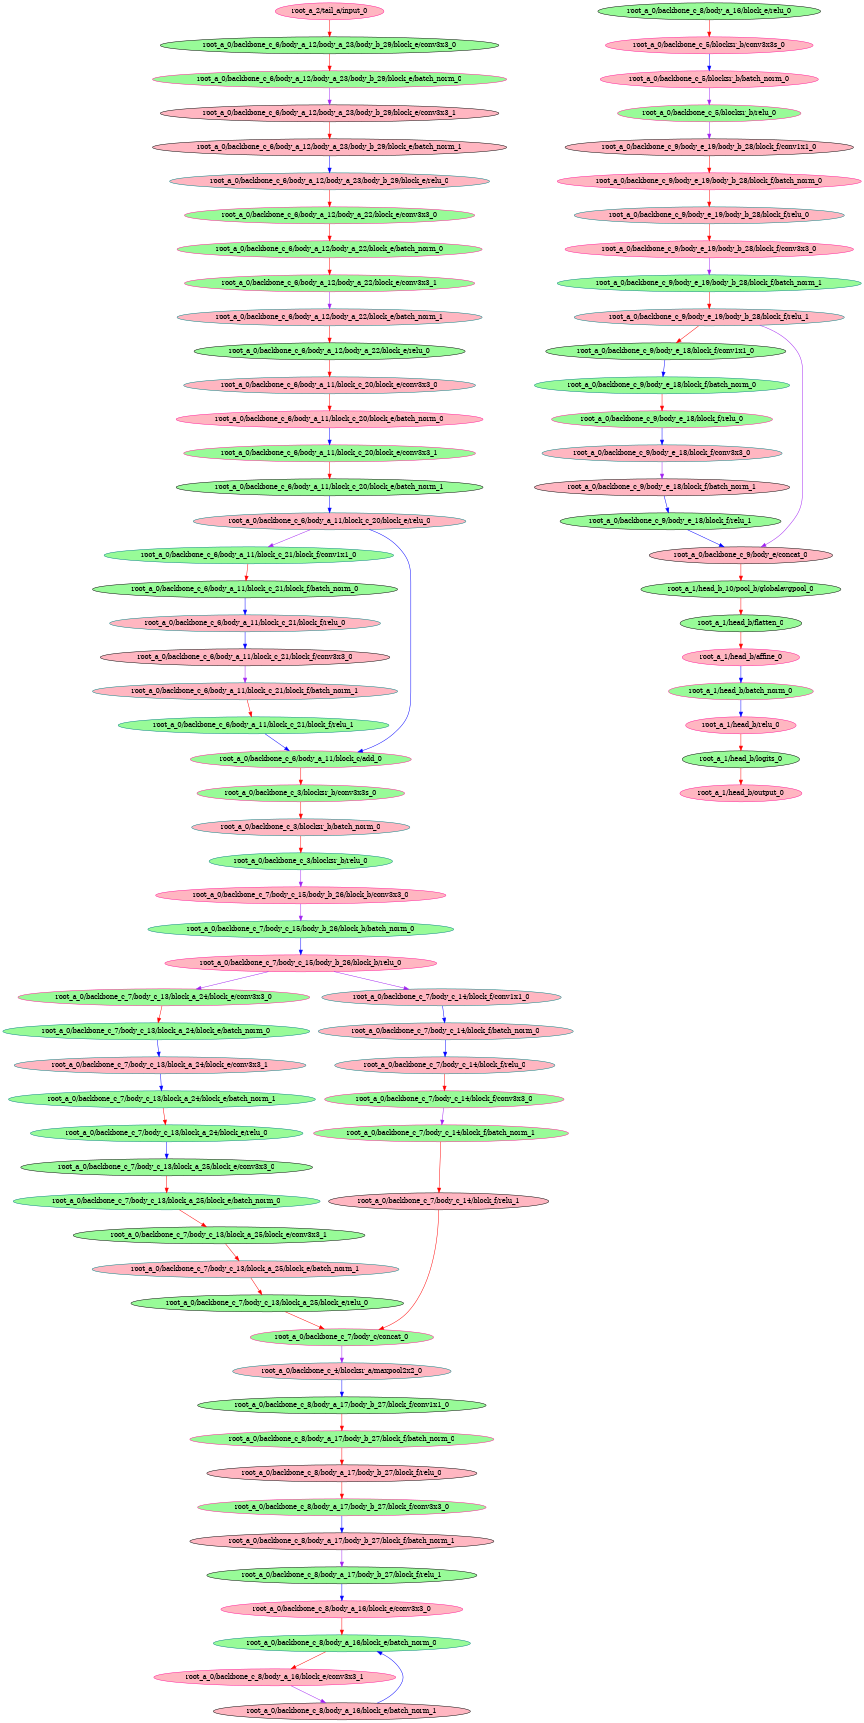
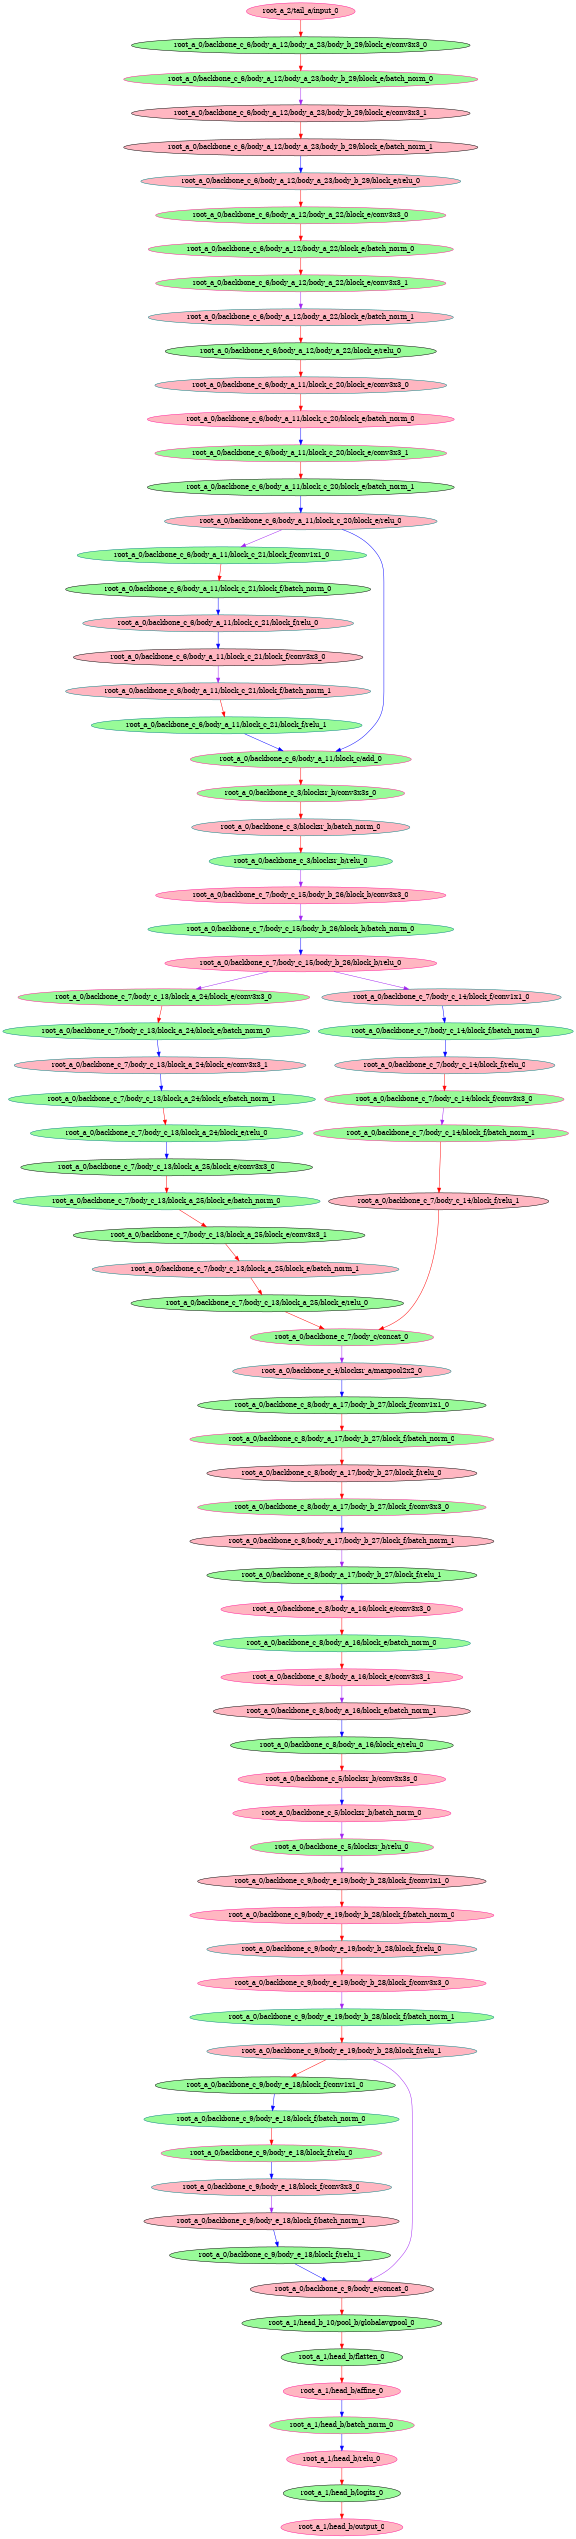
(446, 1031) -> (446, 1031)
(403, 1680) -> (342, 1726)
